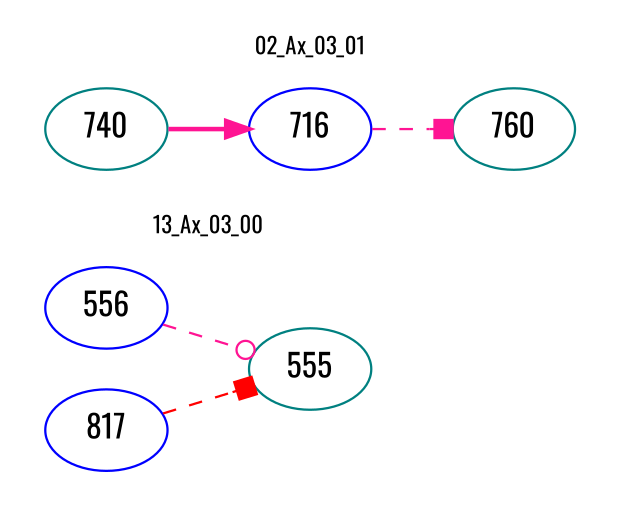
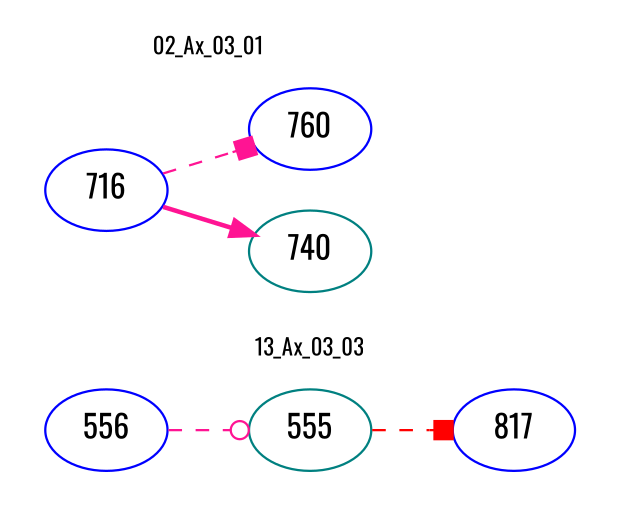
(197, 129) -> (198, 217)
(514, 129) -> (310, 129)
(208, 228) -> (310, 350)
(198, 403) -> (401, 430)
